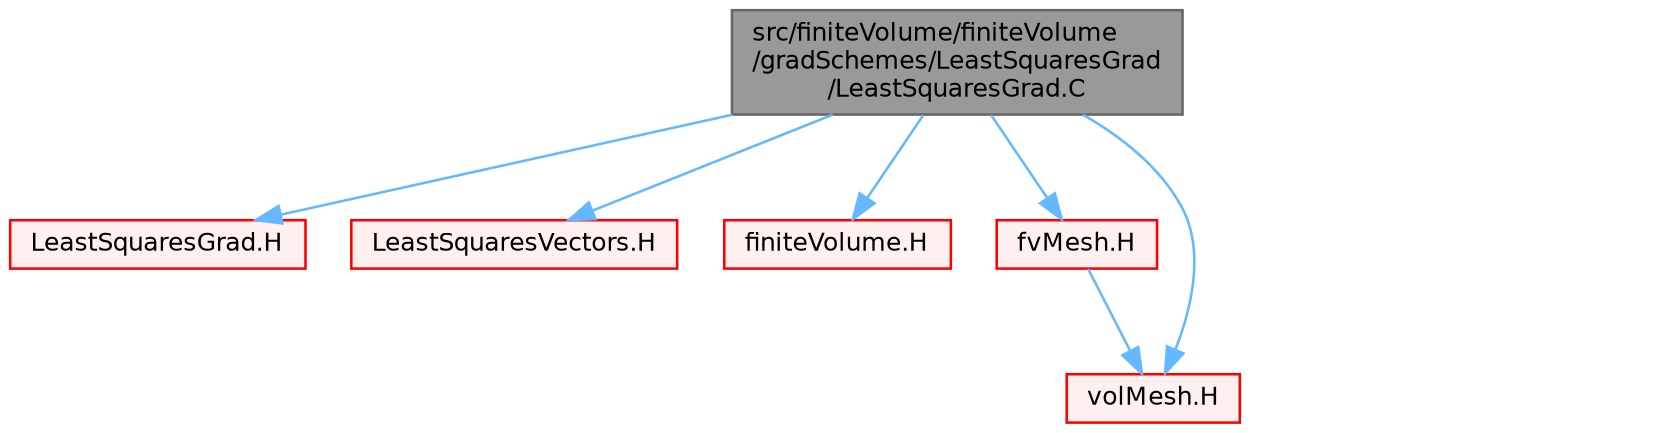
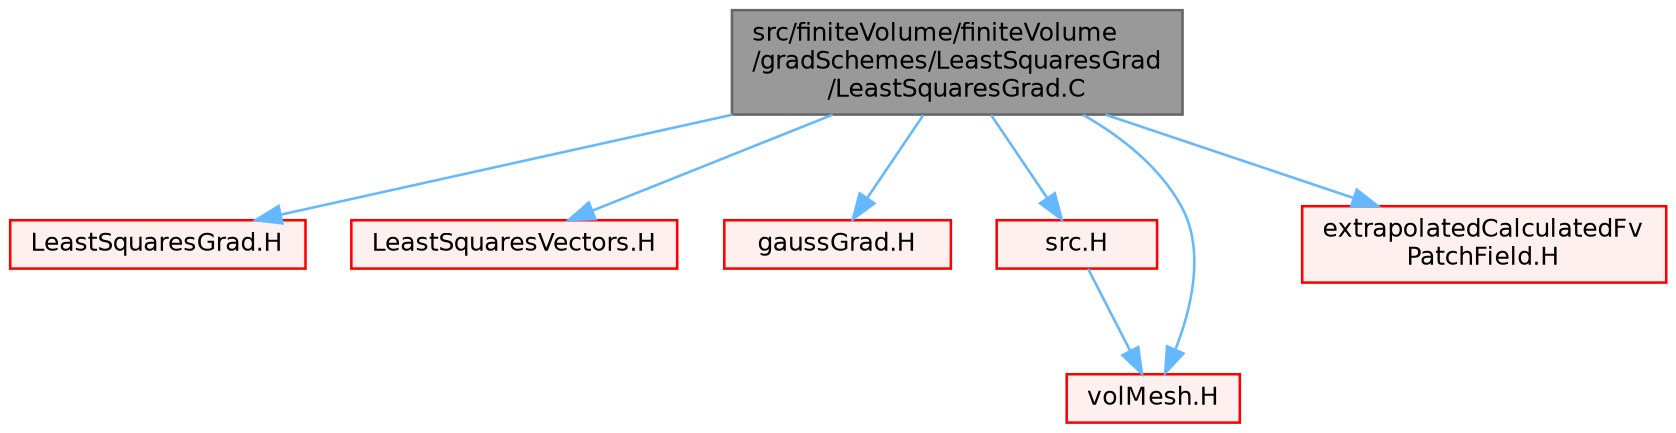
(838, 244) -> (838, 244)
(1077, 244) -> (1077, 244)
none -> (1484, 244)
